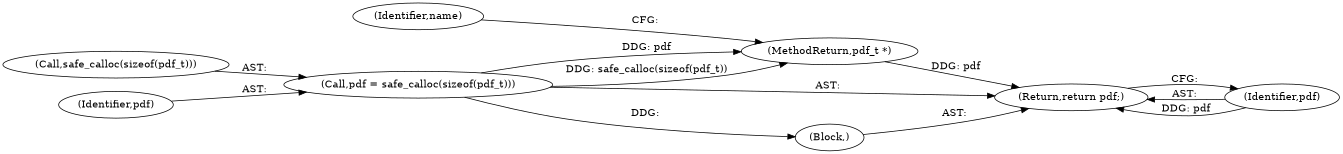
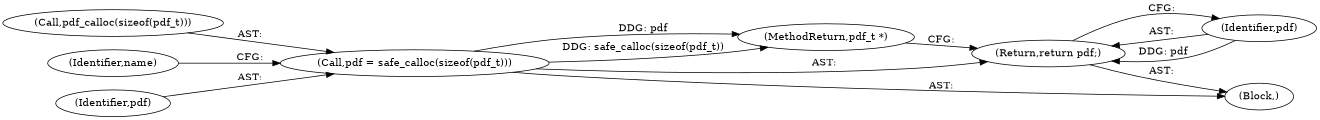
(618, 29) -> (226, 63)
(116, 65) -> (113, 23)
(956, 67) -> (943, 40)
(647, 113) -> (943, 86)
(943, 125) -> (1154, 80)
